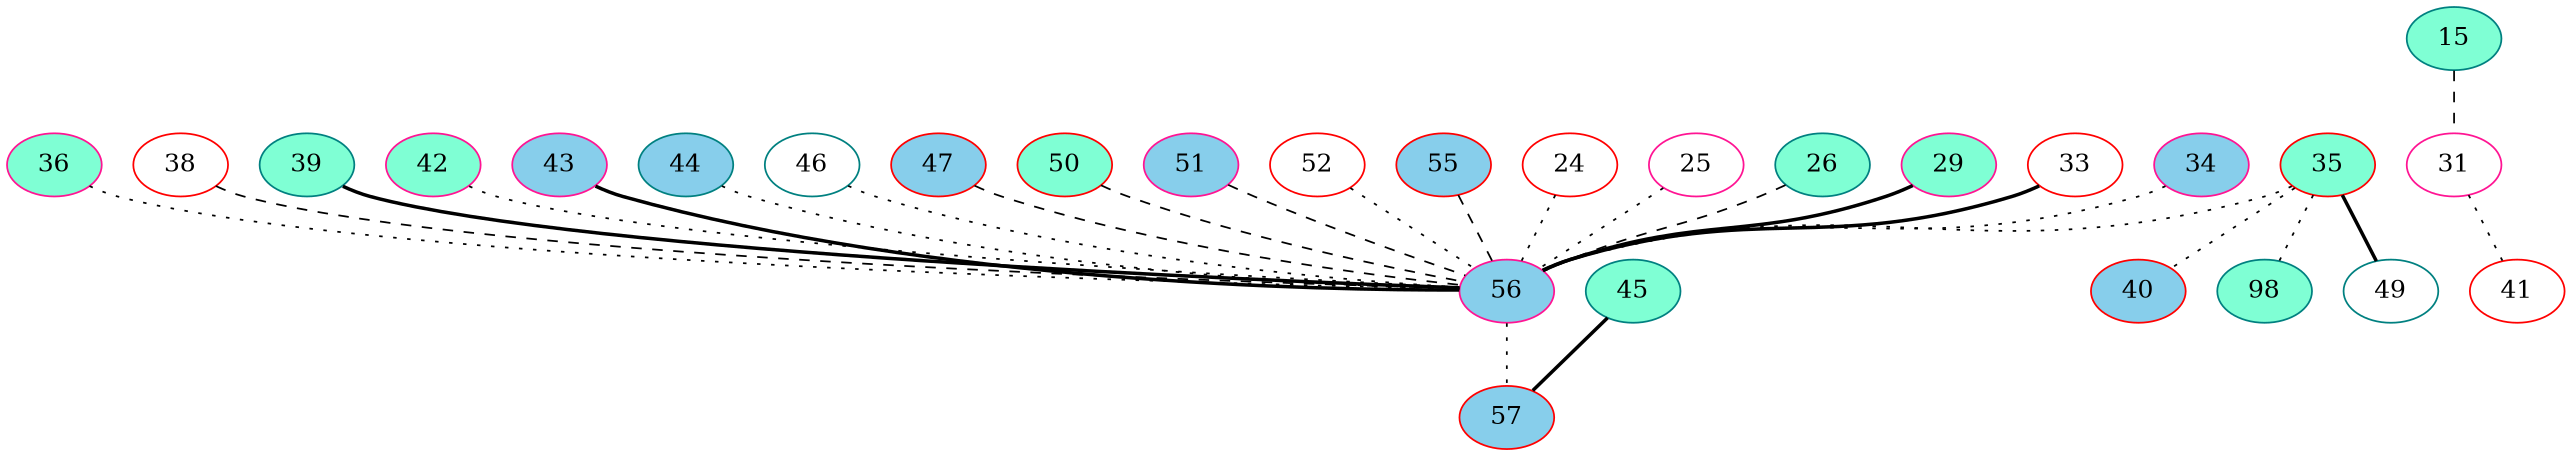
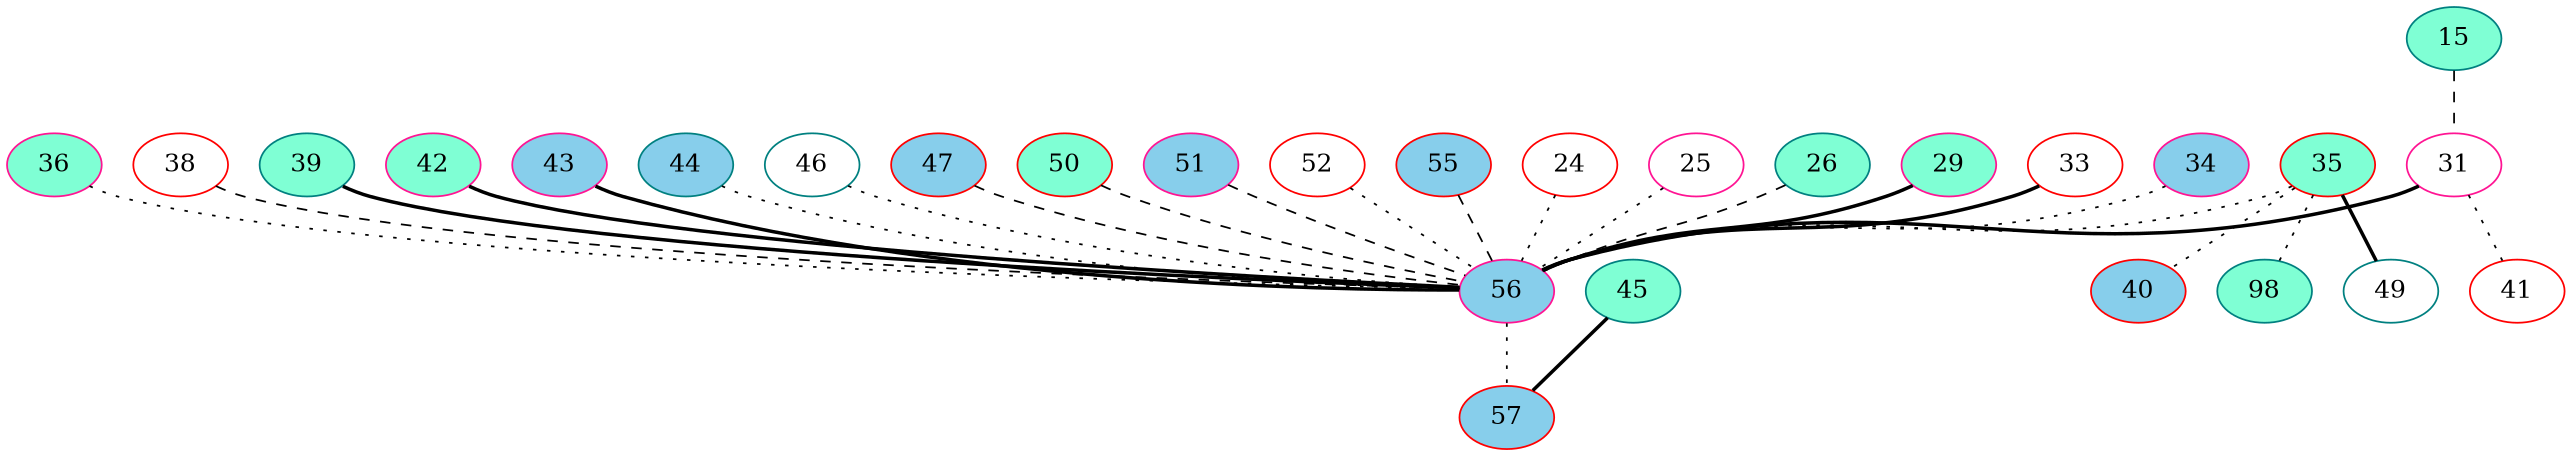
(714, 232) -> (714, 232)
none -> (2136, 233)
